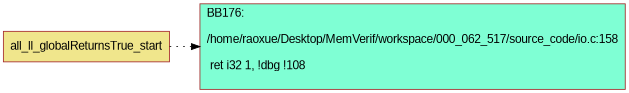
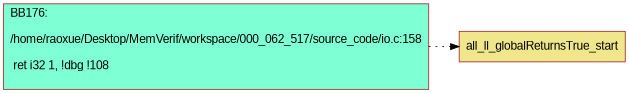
(180, 47) -> (440, 47)
